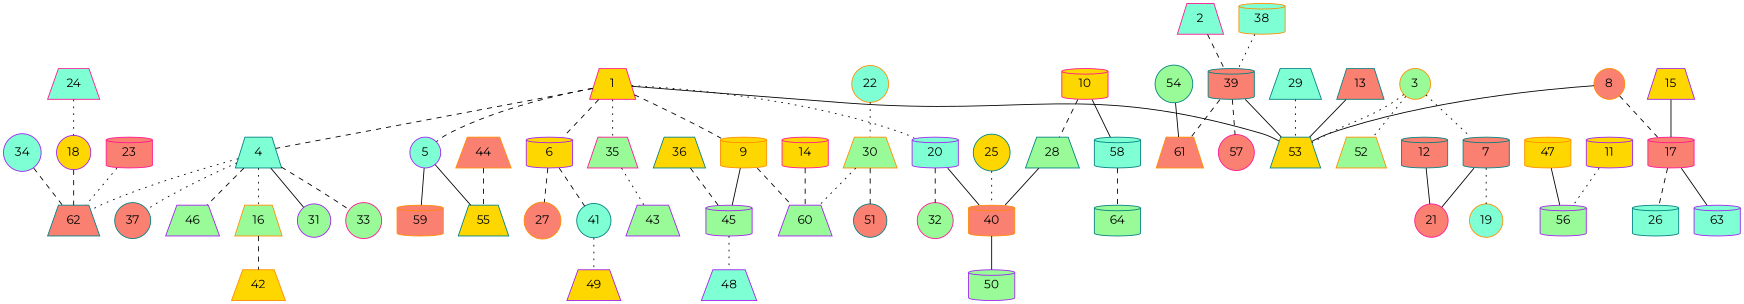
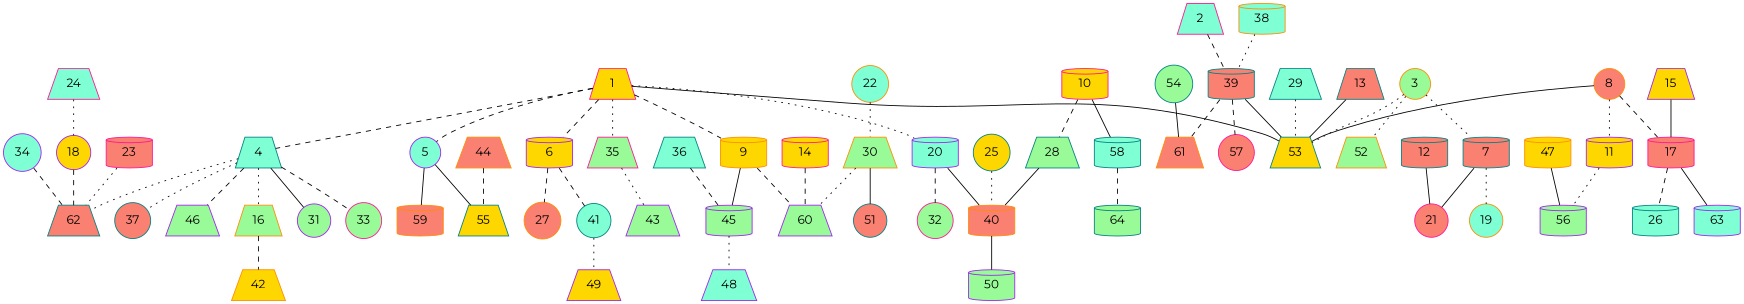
none -> (1609, 118)
(679, 153) -> (679, 153)
(870, 186) -> (870, 186)
